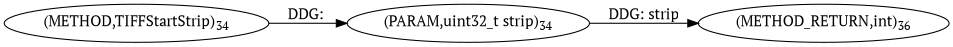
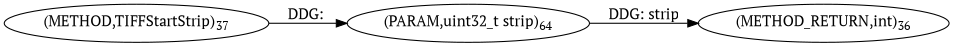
(223, 22) -> (223, 22)
(546, 22) -> (546, 22)
